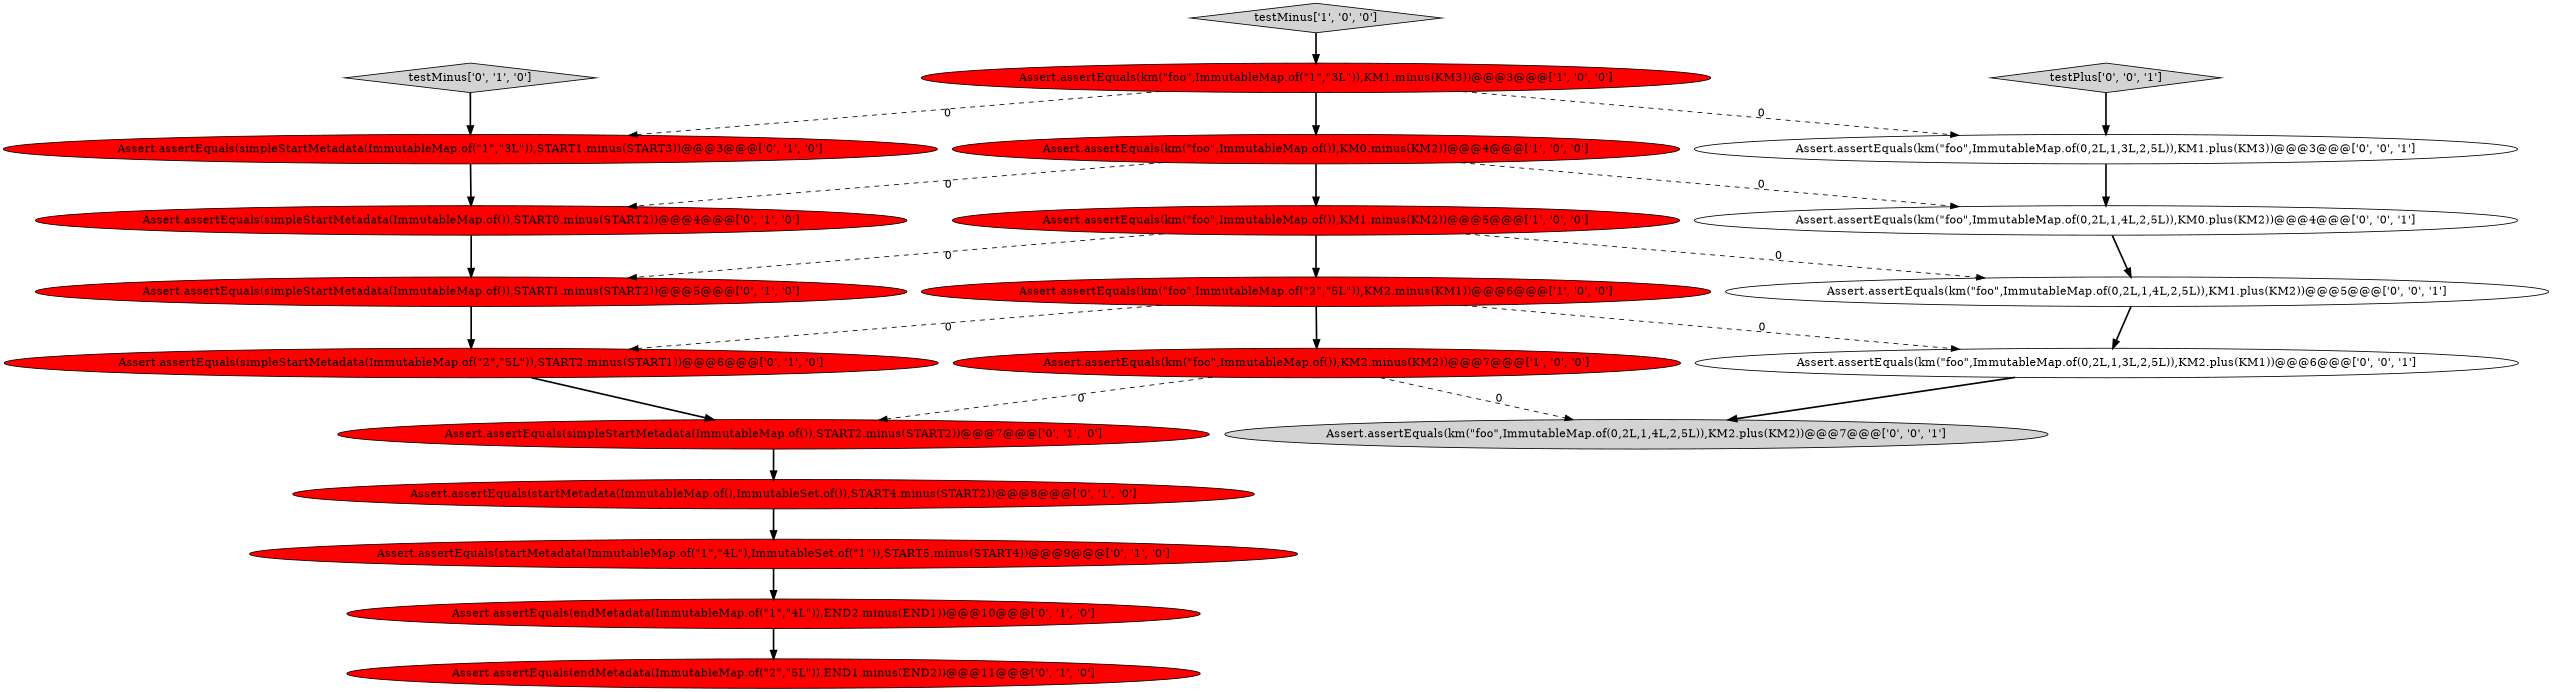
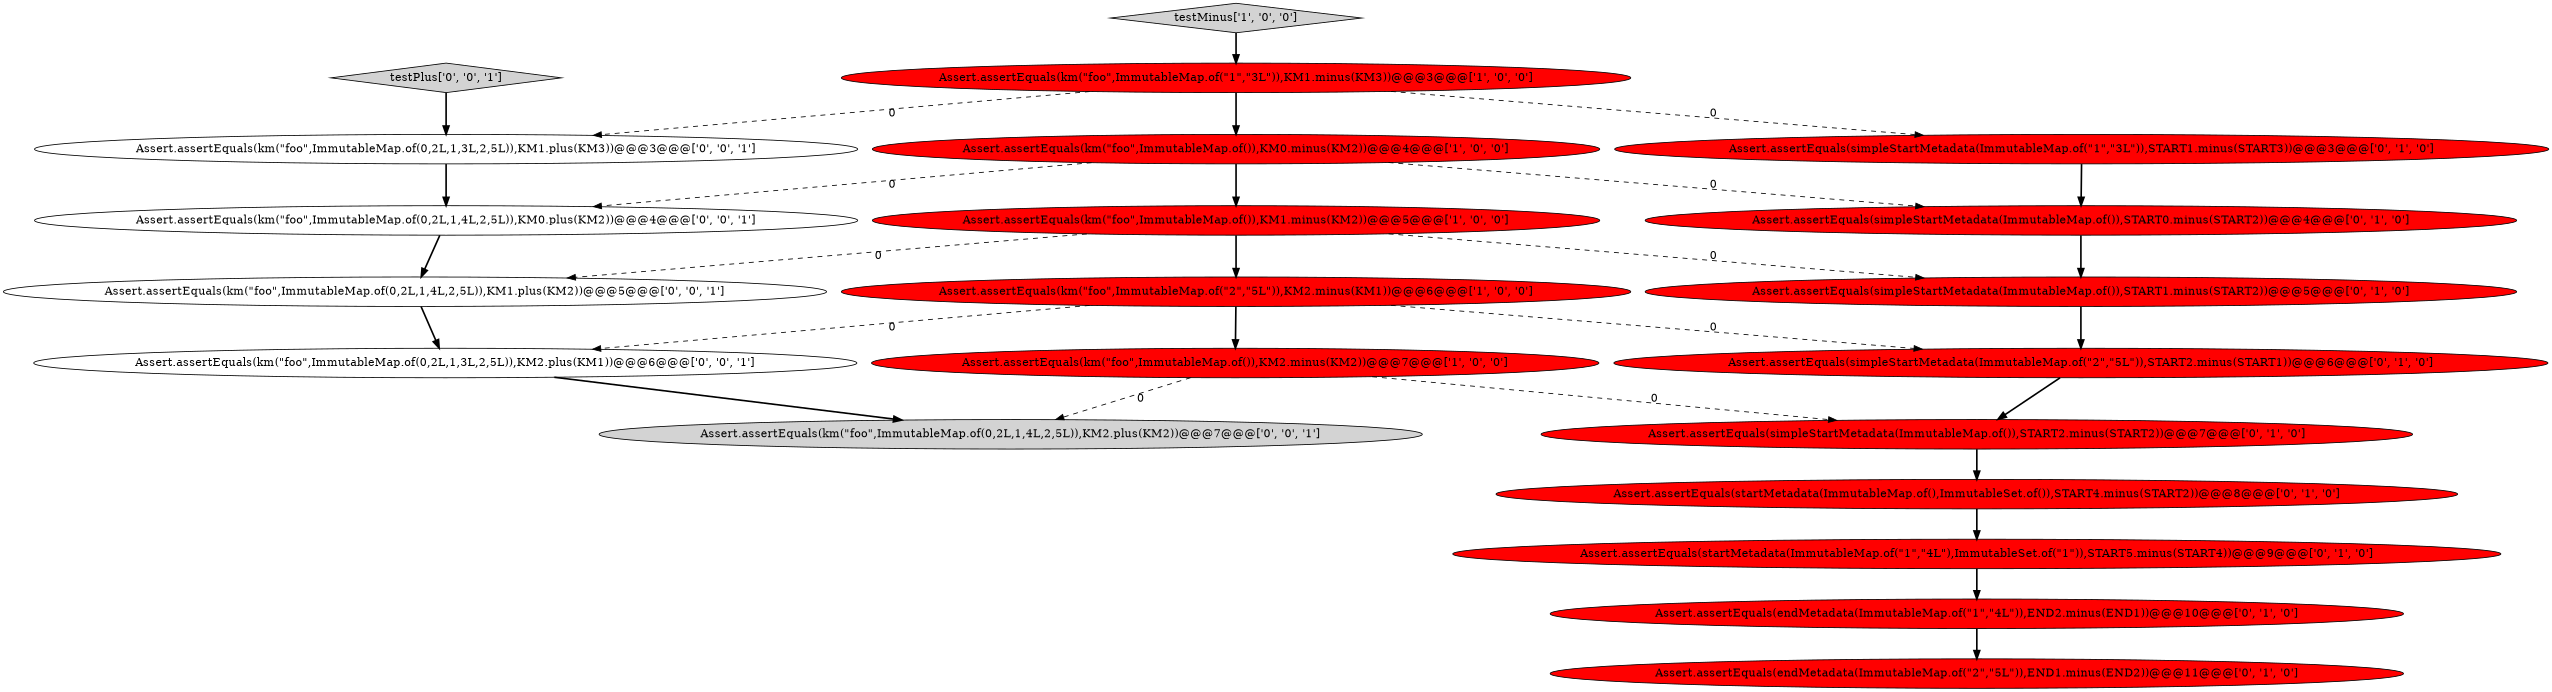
(470, 78) -> none
